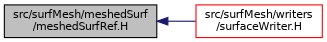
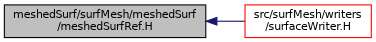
(81, 21) -> (105, 21)
